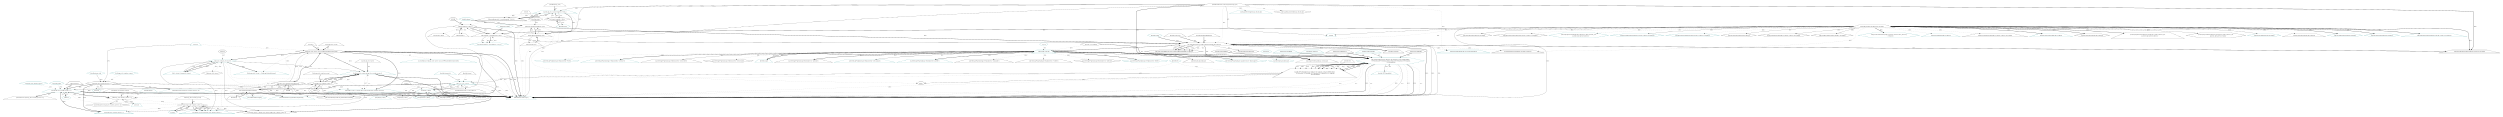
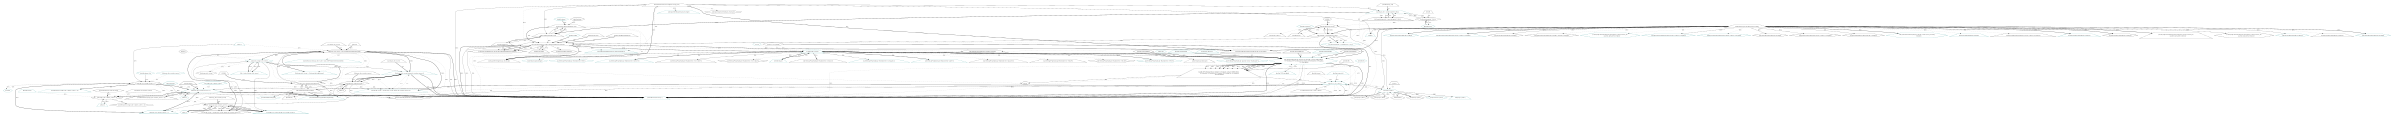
(514, 44) -> (1064, 97)
(288, 86) -> (258, 82)
none -> (108, 91)
